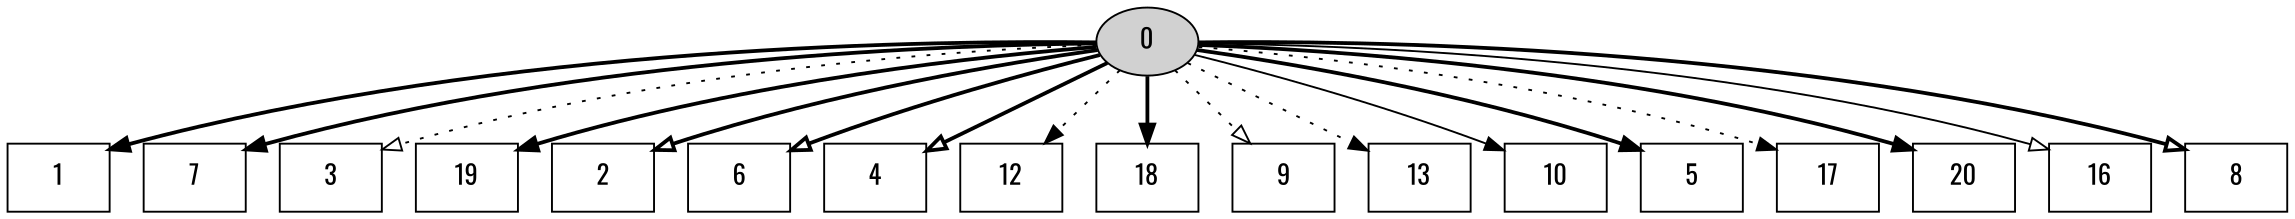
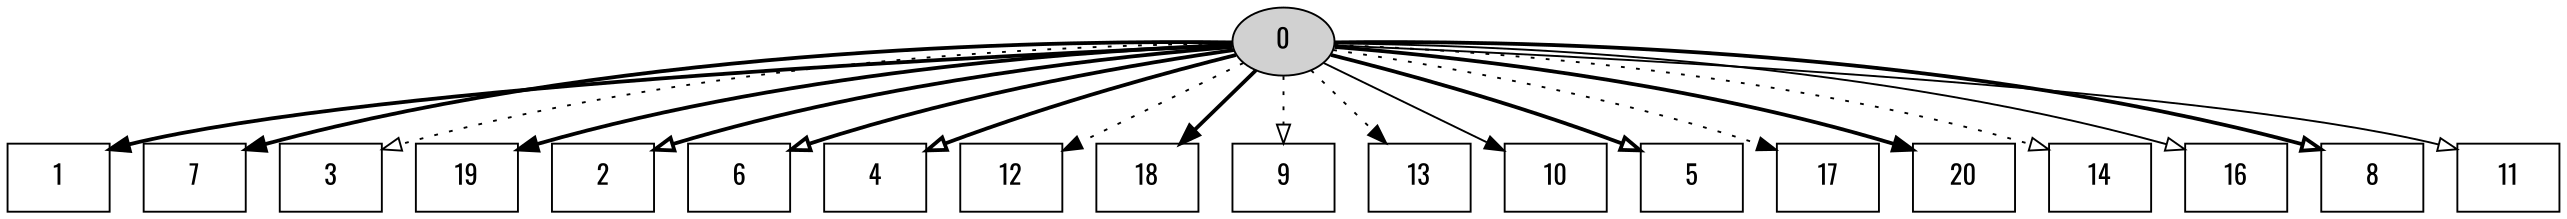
(1412, 88) -> (1478, 95)
none -> (2100, 178)
none -> (2508, 178)
